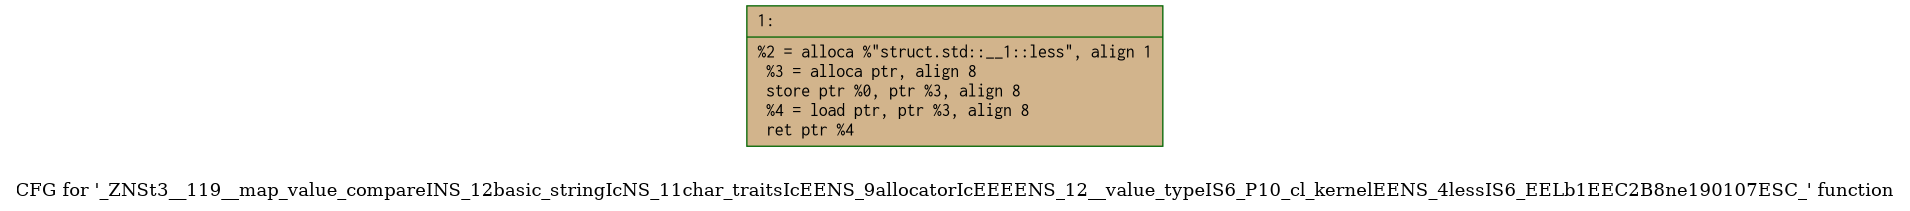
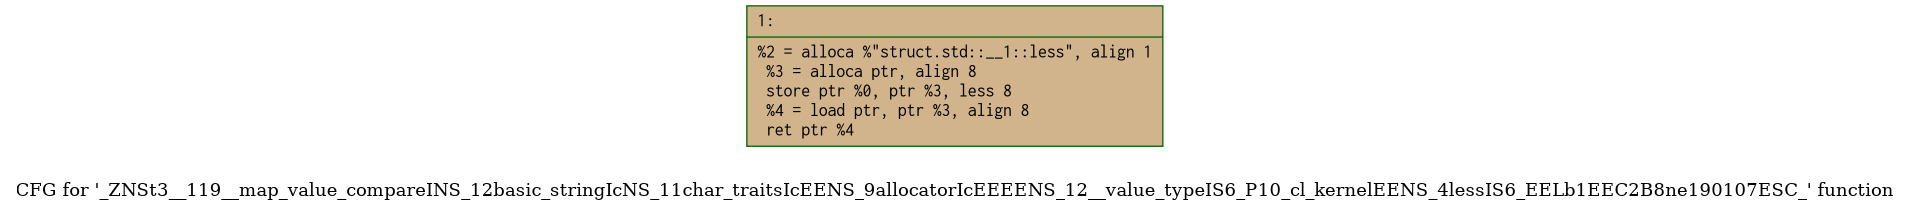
(889, 91) -> (885, 91)
